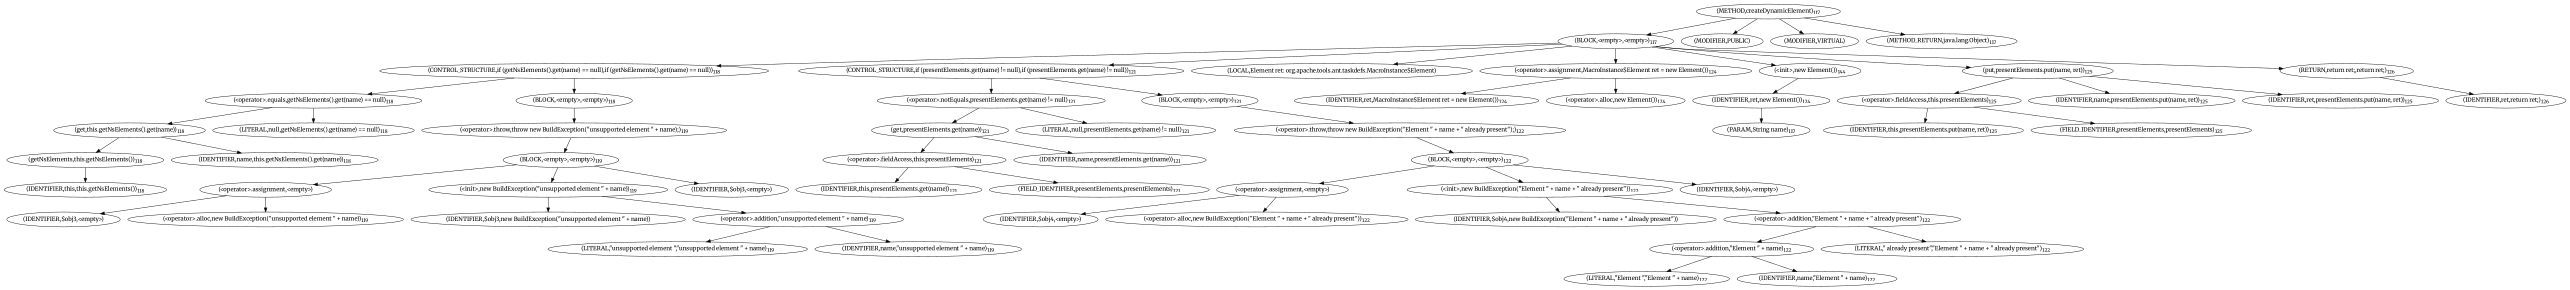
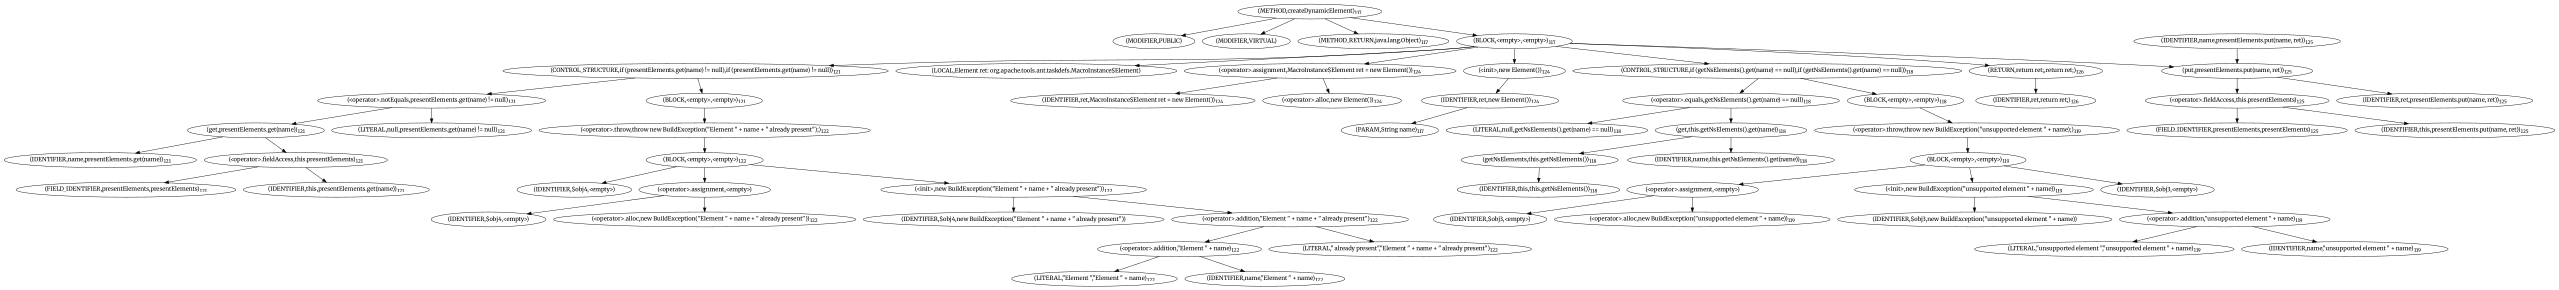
(1842, 70) -> (1546, 70)
(2082, 85) -> (2237, 54)
